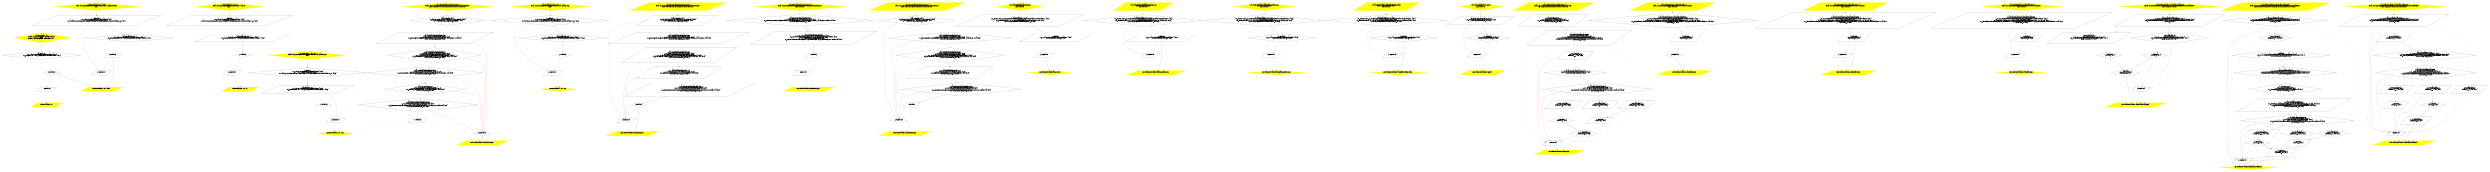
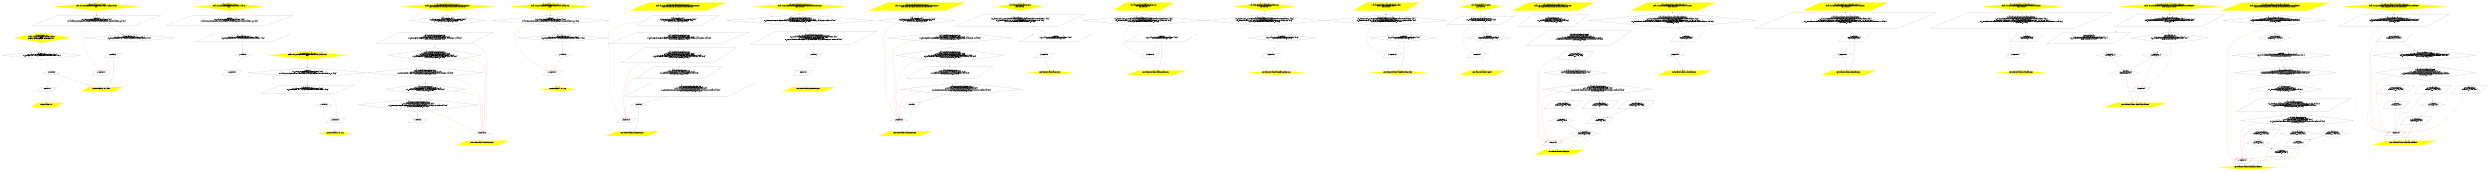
(240, 89) -> none
